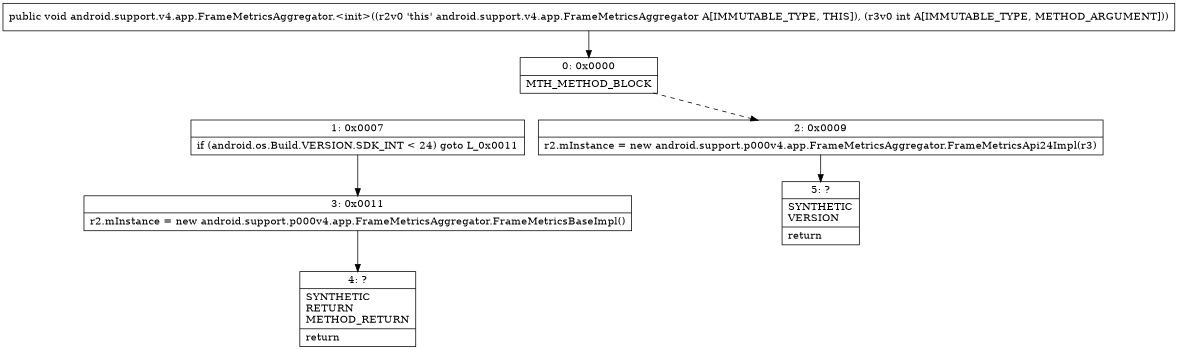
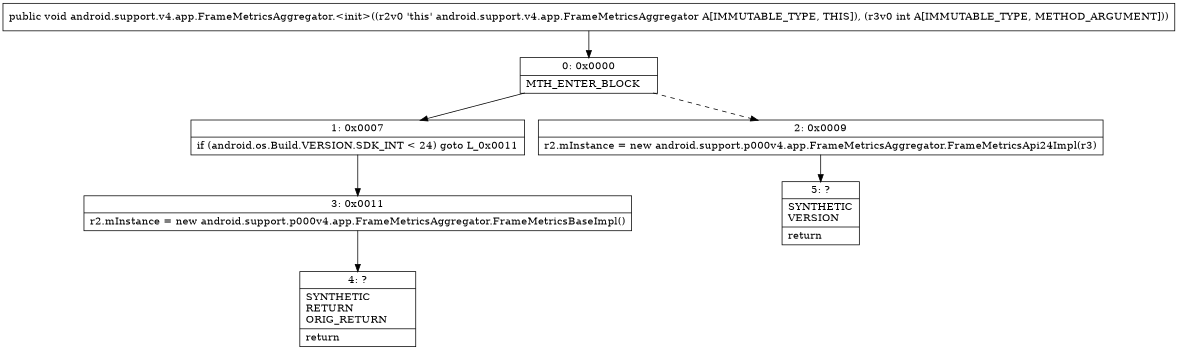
(589, 84) -> (583, 84)
none -> (476, 106)
(358, 320) -> (347, 320)
